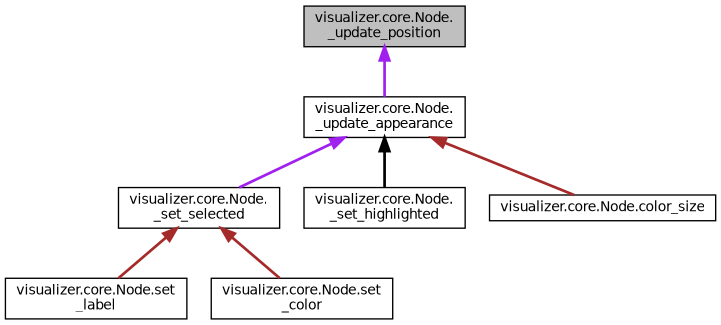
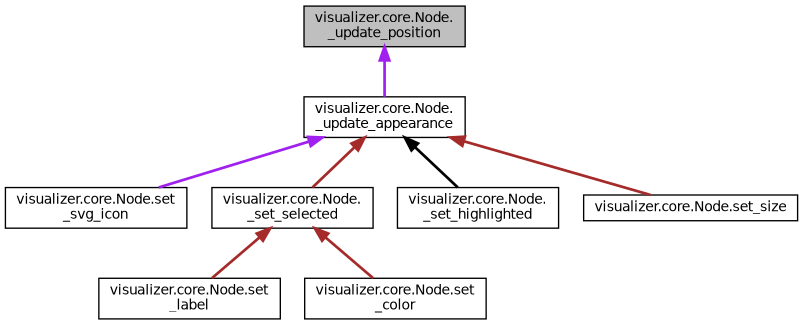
(285, 165) -> (334, 167)
none -> (96, 208)
(603, 208) -> (691, 208)
